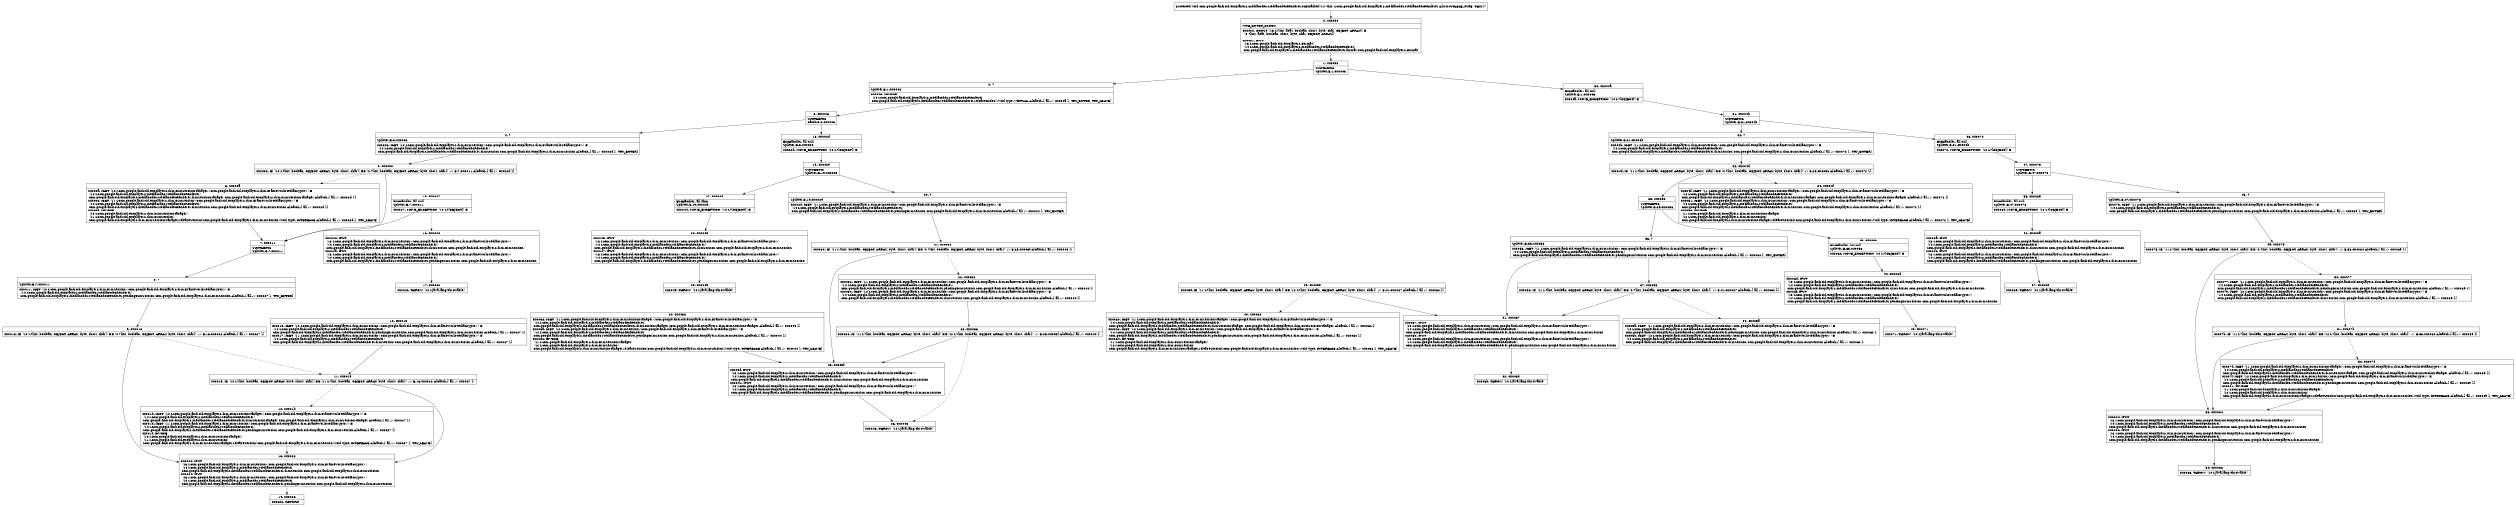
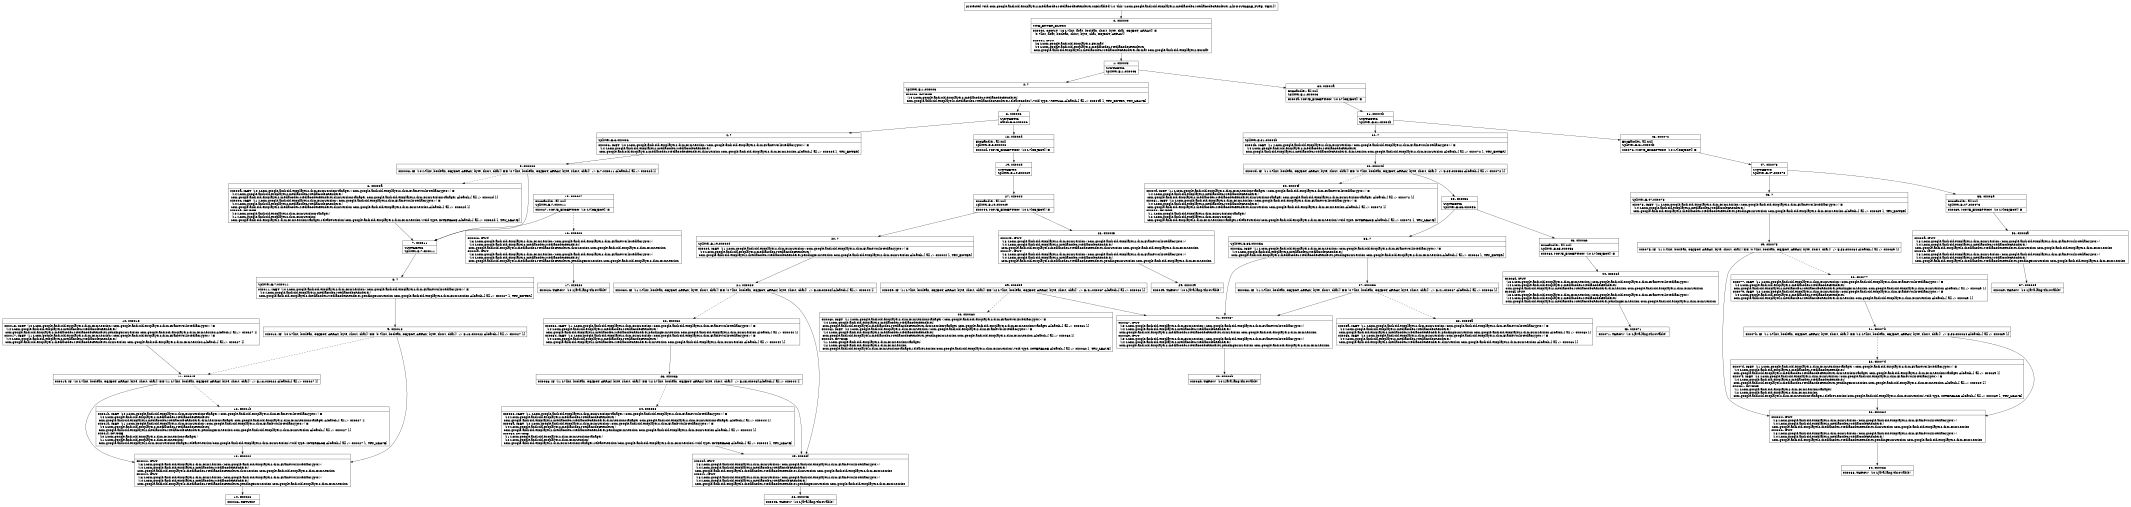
(866, 183) -> (929, 224)
(692, 202) -> (991, 202)
(1846, 245) -> (1556, 245)
(954, 387) -> (662, 394)
